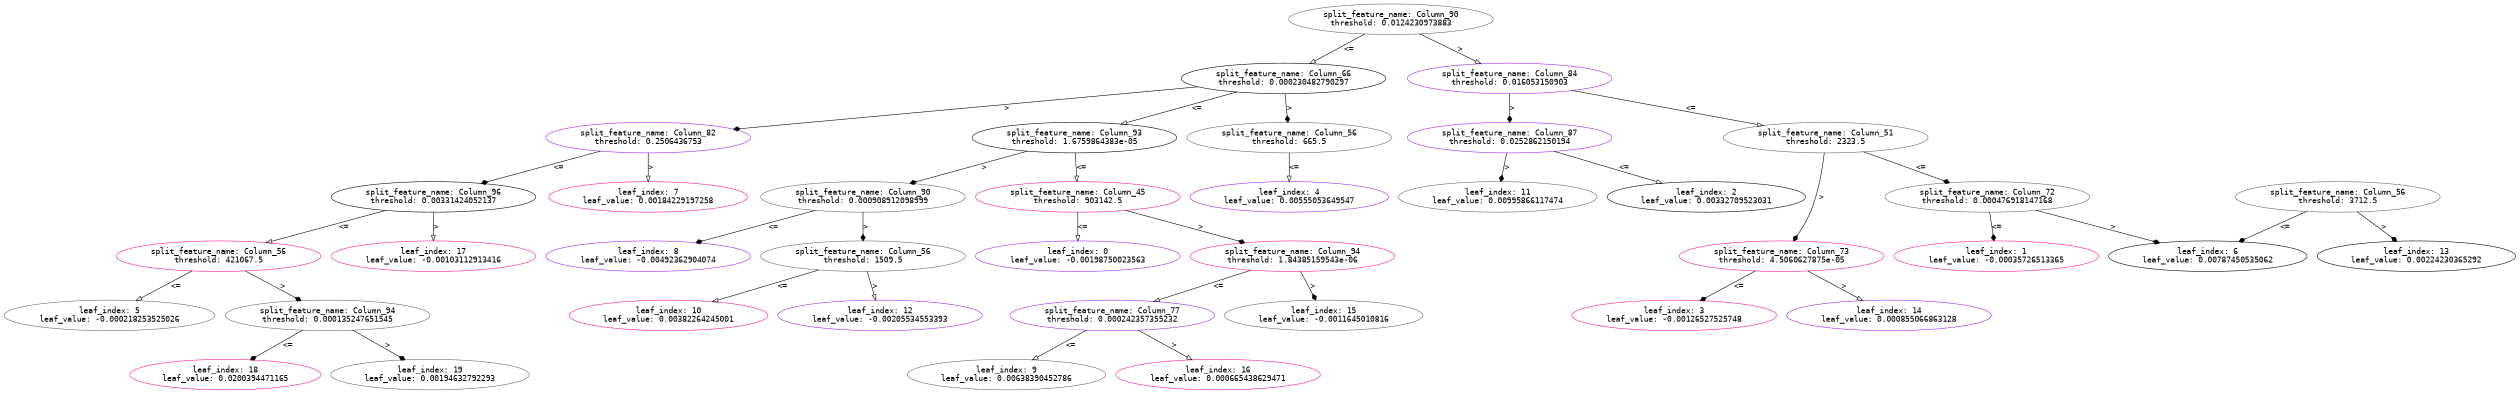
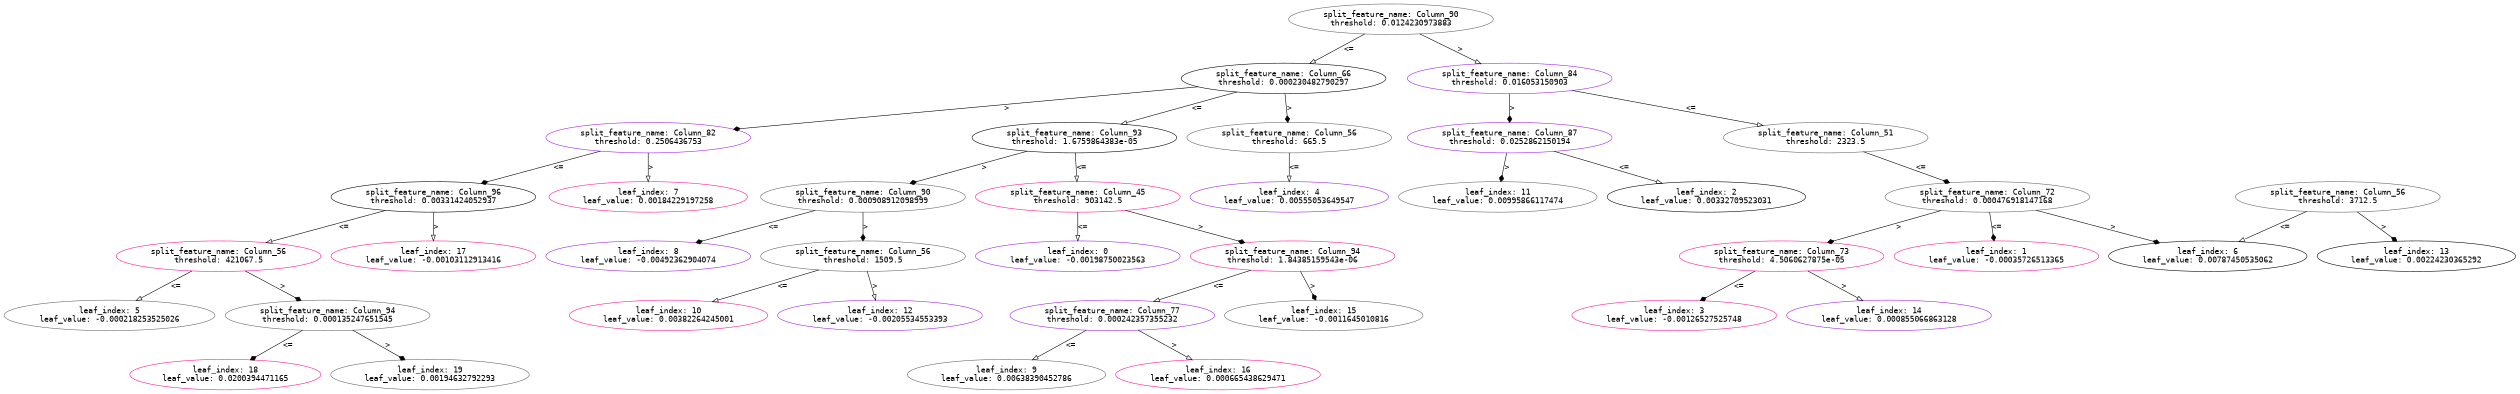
(1816, 196) -> (1888, 226)
(433, 197) -> (433, 197)
(2276, 225) -> (2276, 225)
